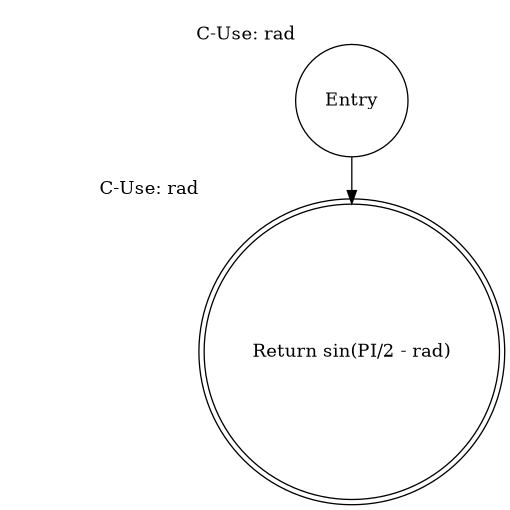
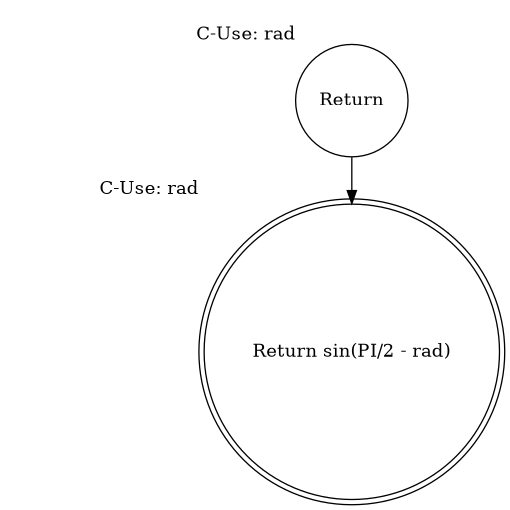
(352, 101) -> (352, 101)
